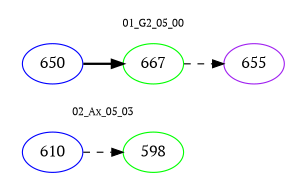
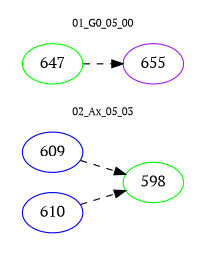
(153, 24) -> (103, 24)
(53, 64) -> none
(153, 64) -> (53, 64)
none -> (53, 152)
